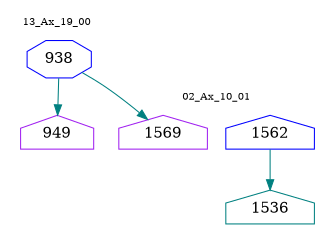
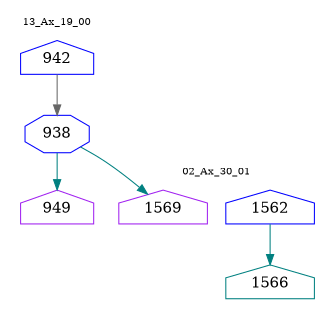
none -> (57, 59)
(217, 97) -> (217, 172)
(270, 209) -> (270, 284)
